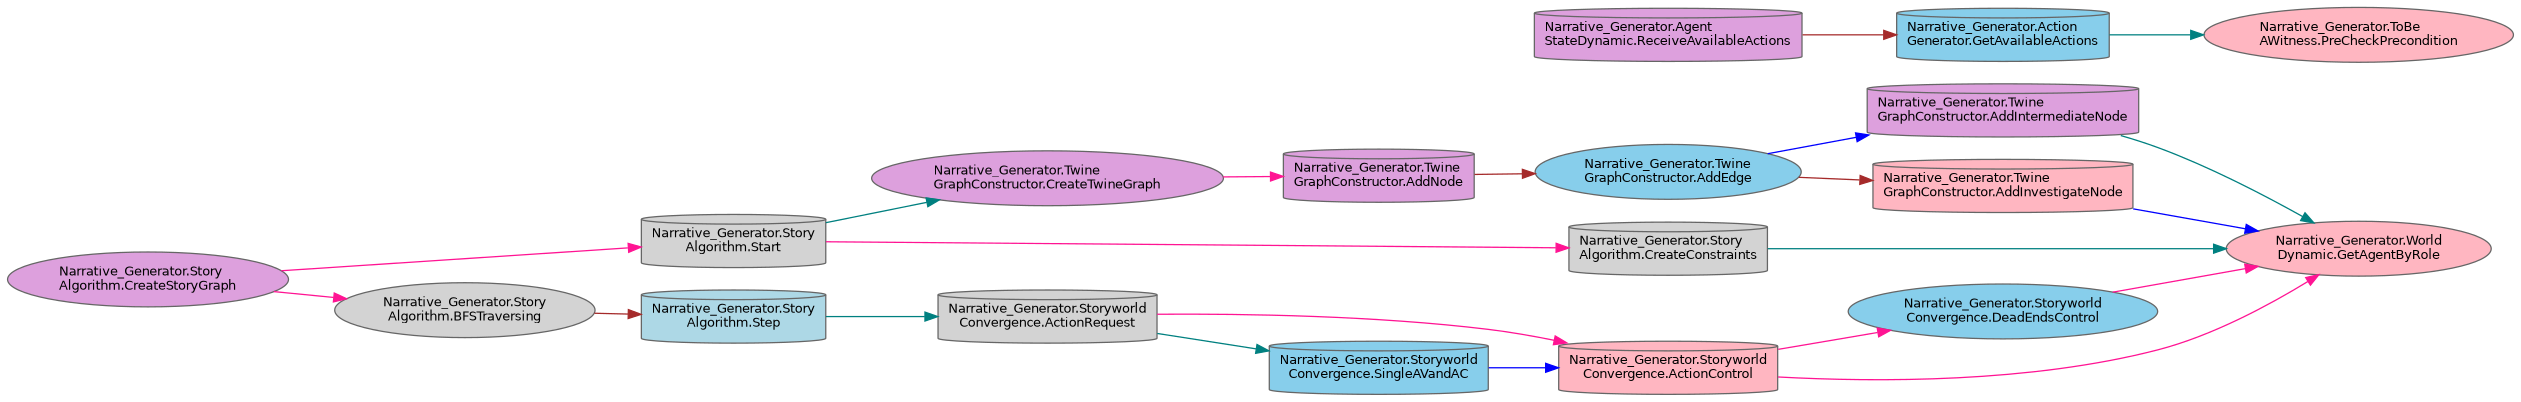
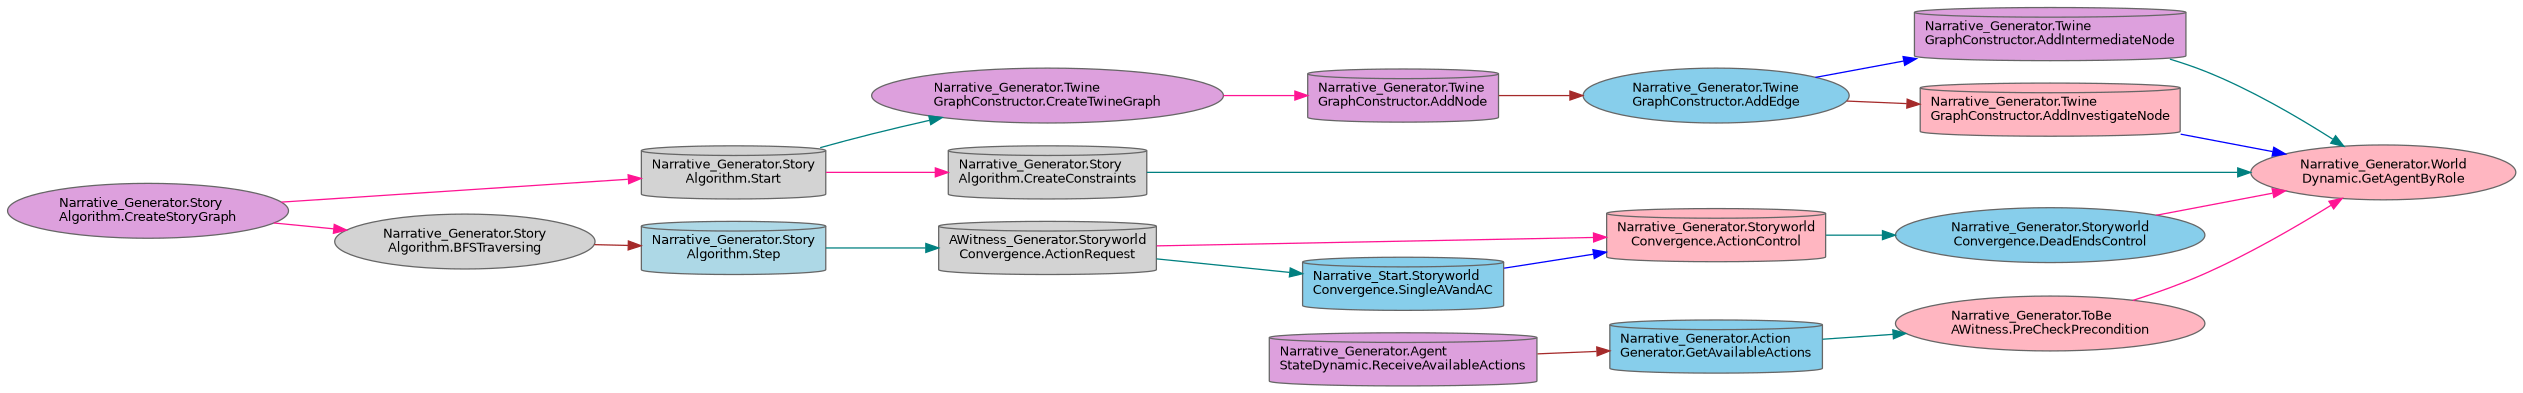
(1048, 317) -> (1048, 248)
(1828, 341) -> (1854, 235)
(1379, 368) -> (1403, 284)
(2051, 370) -> (2235, 259)
